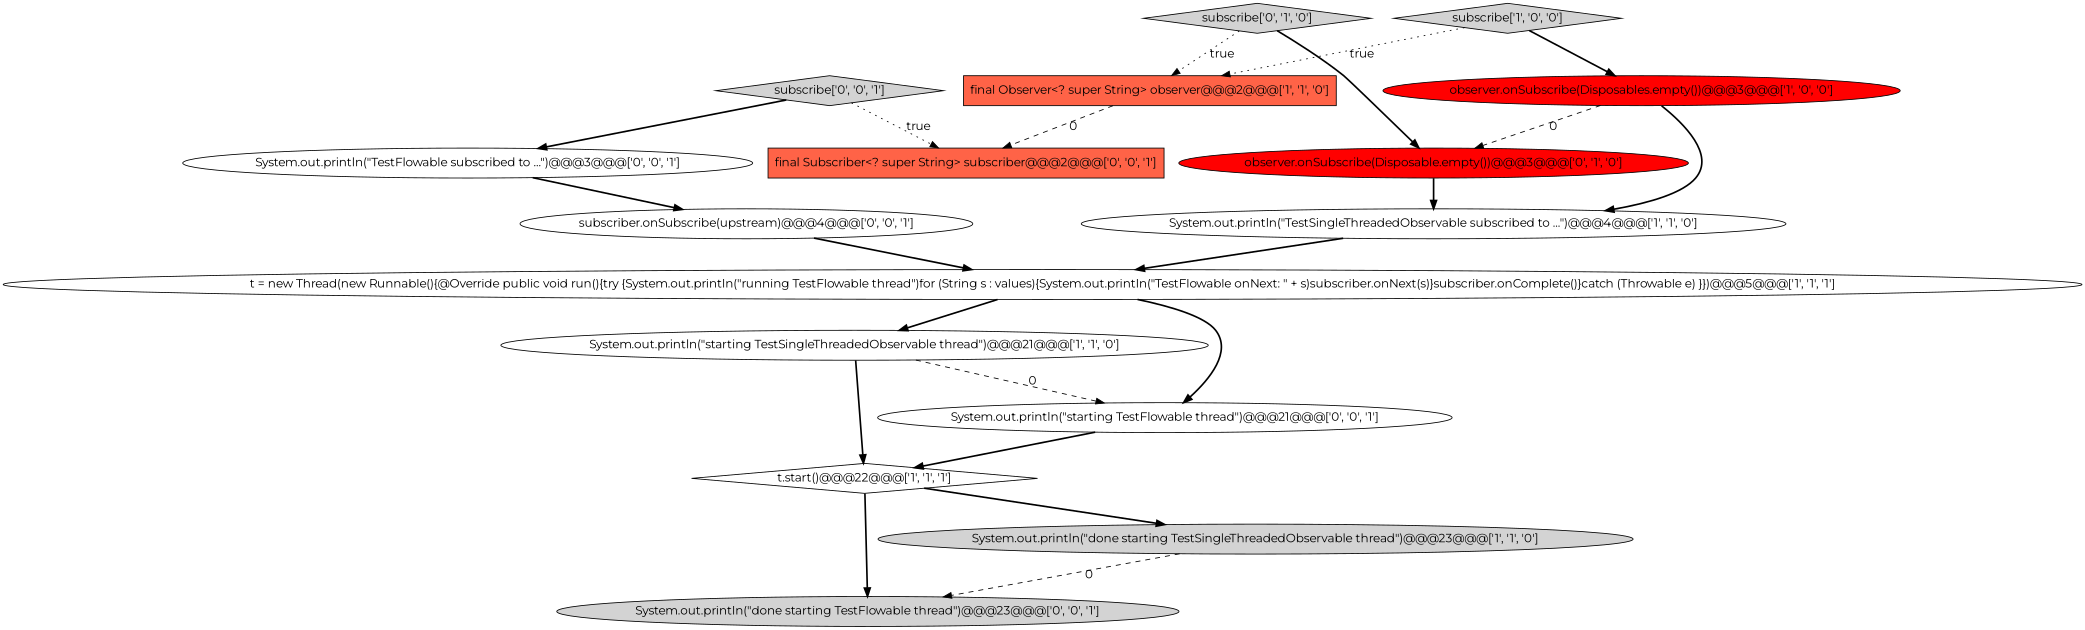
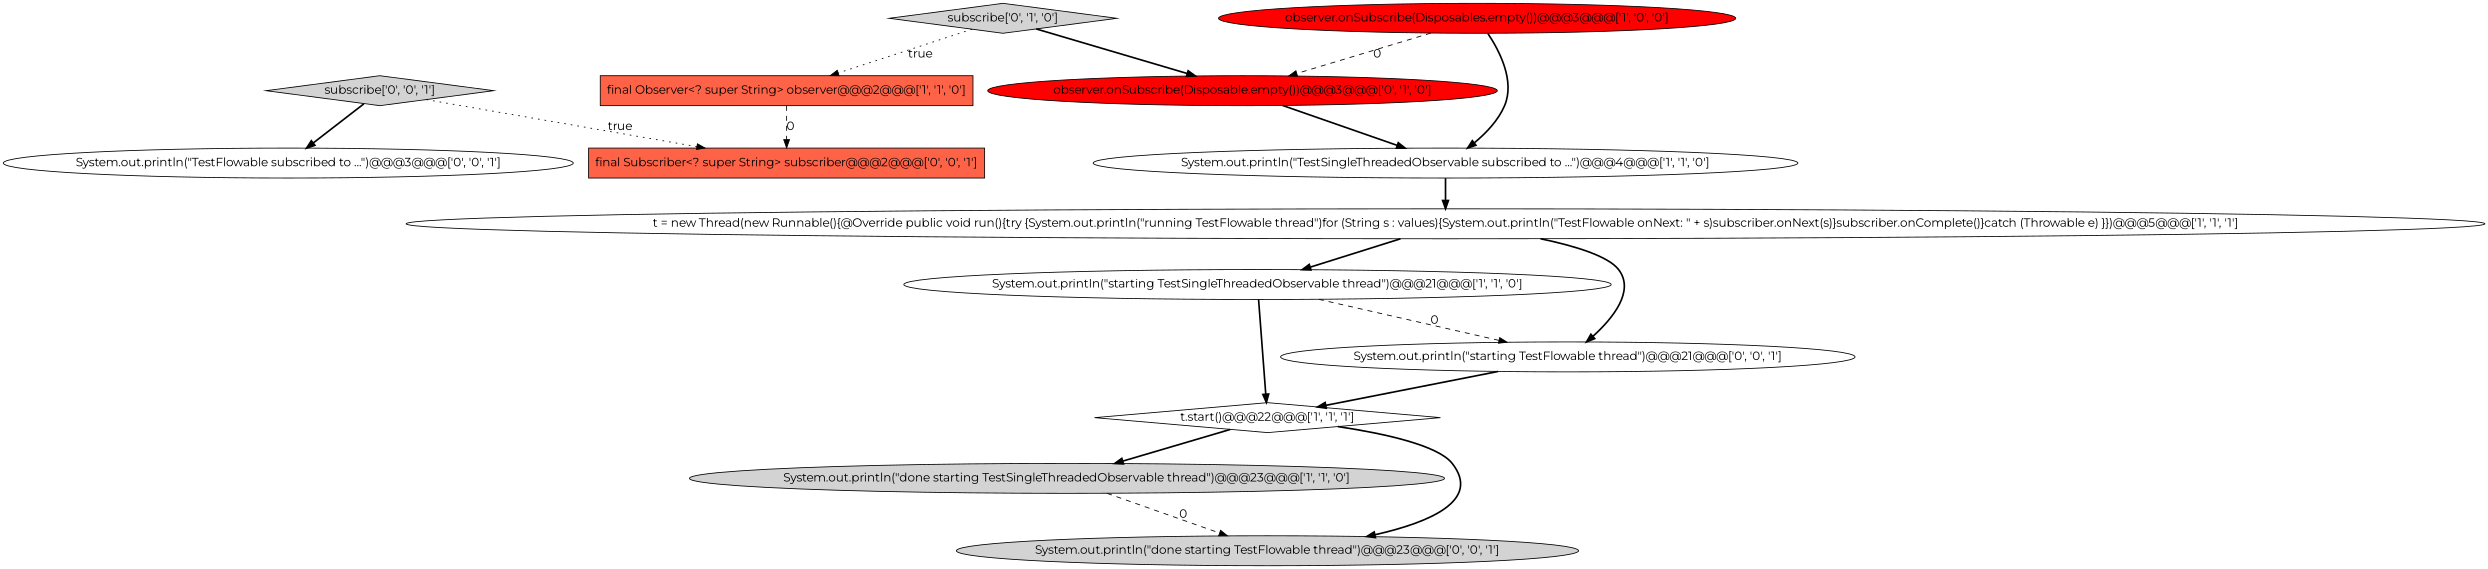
(1508, 18) -> none
(746, 224) -> none
